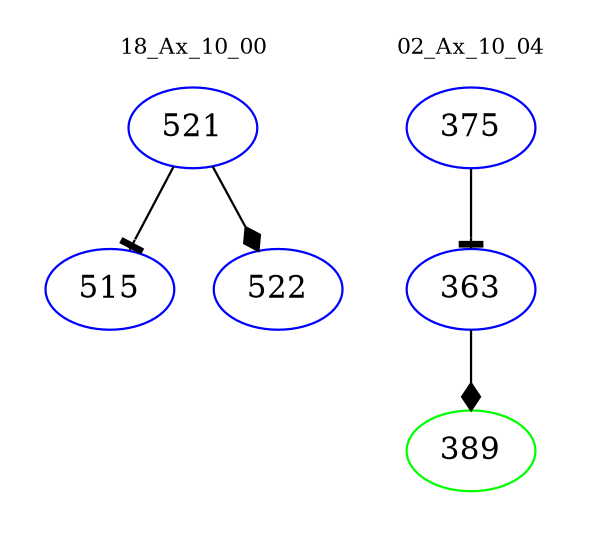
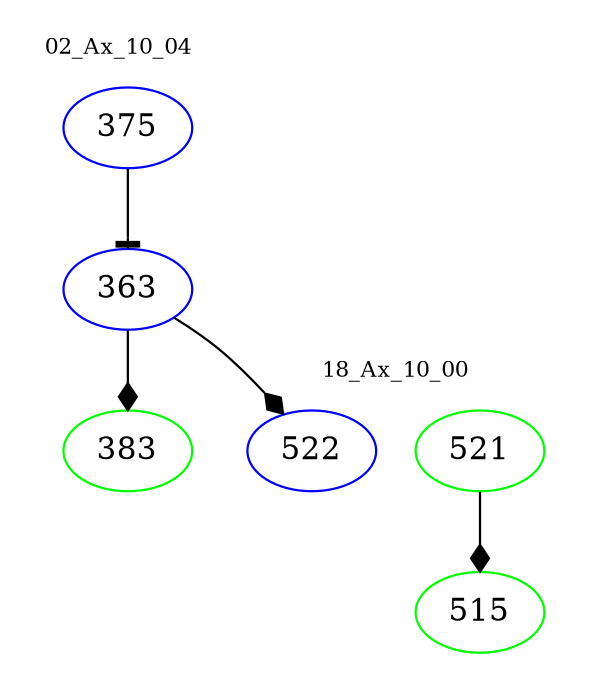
(193, 128) -> (480, 451)
(229, 197) -> (244, 372)
(154, 203) -> (480, 518)
(110, 289) -> (480, 612)
(471, 451) -> (128, 451)
